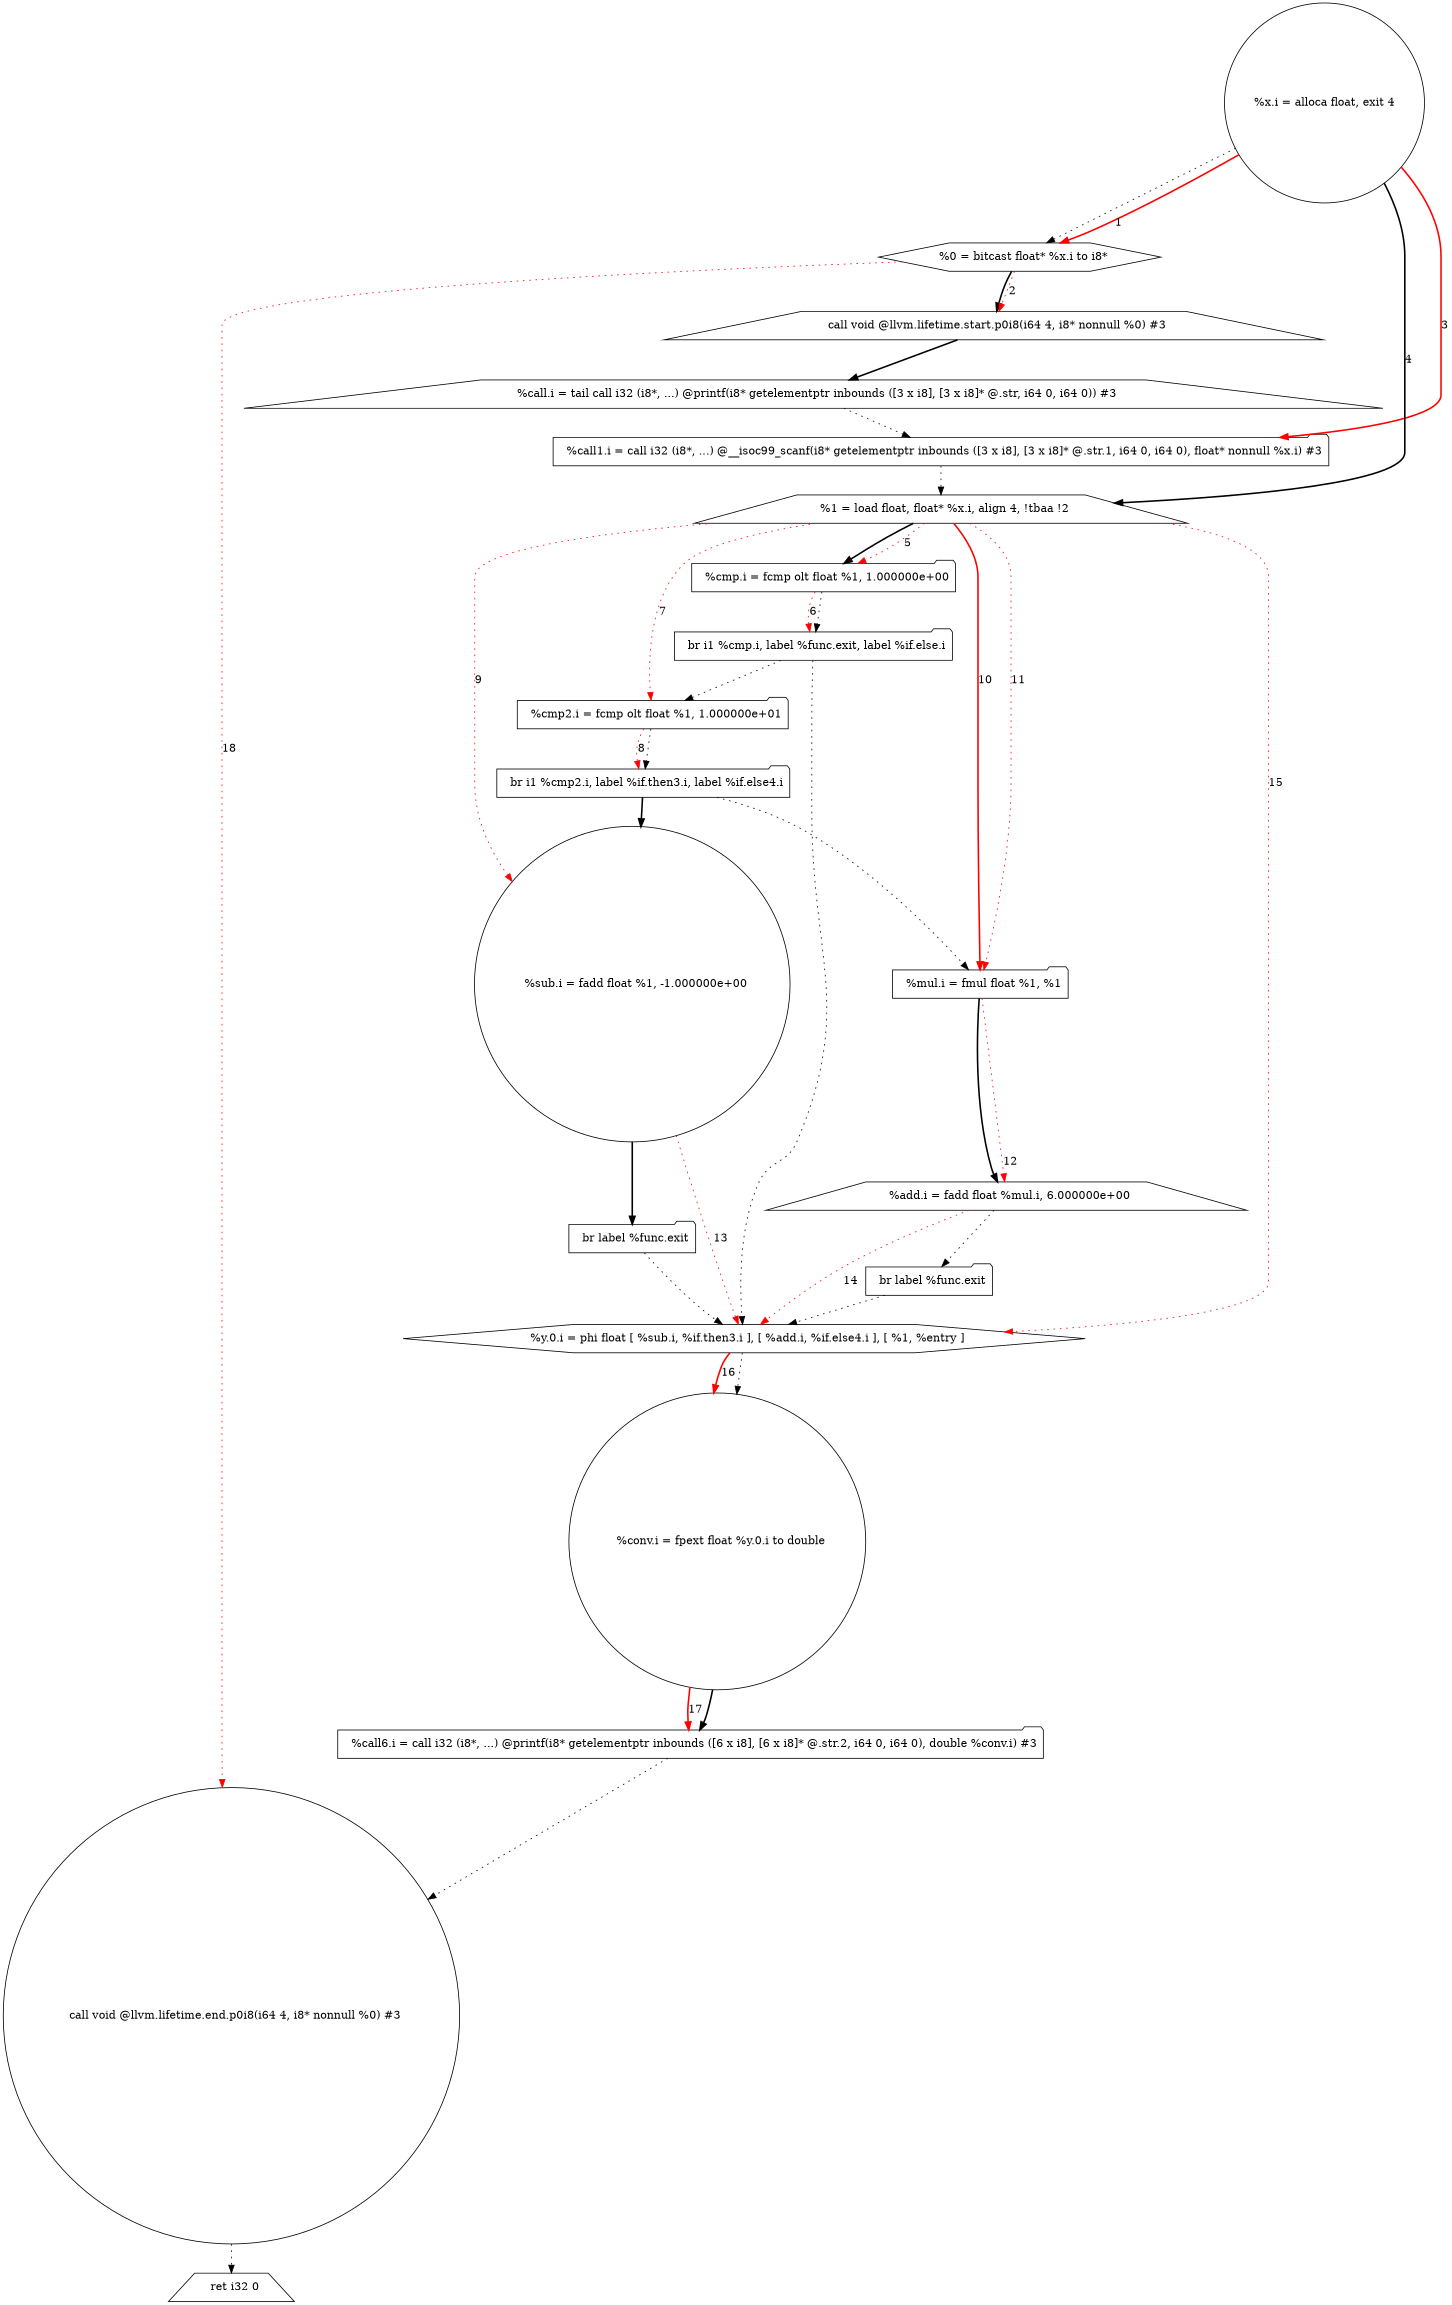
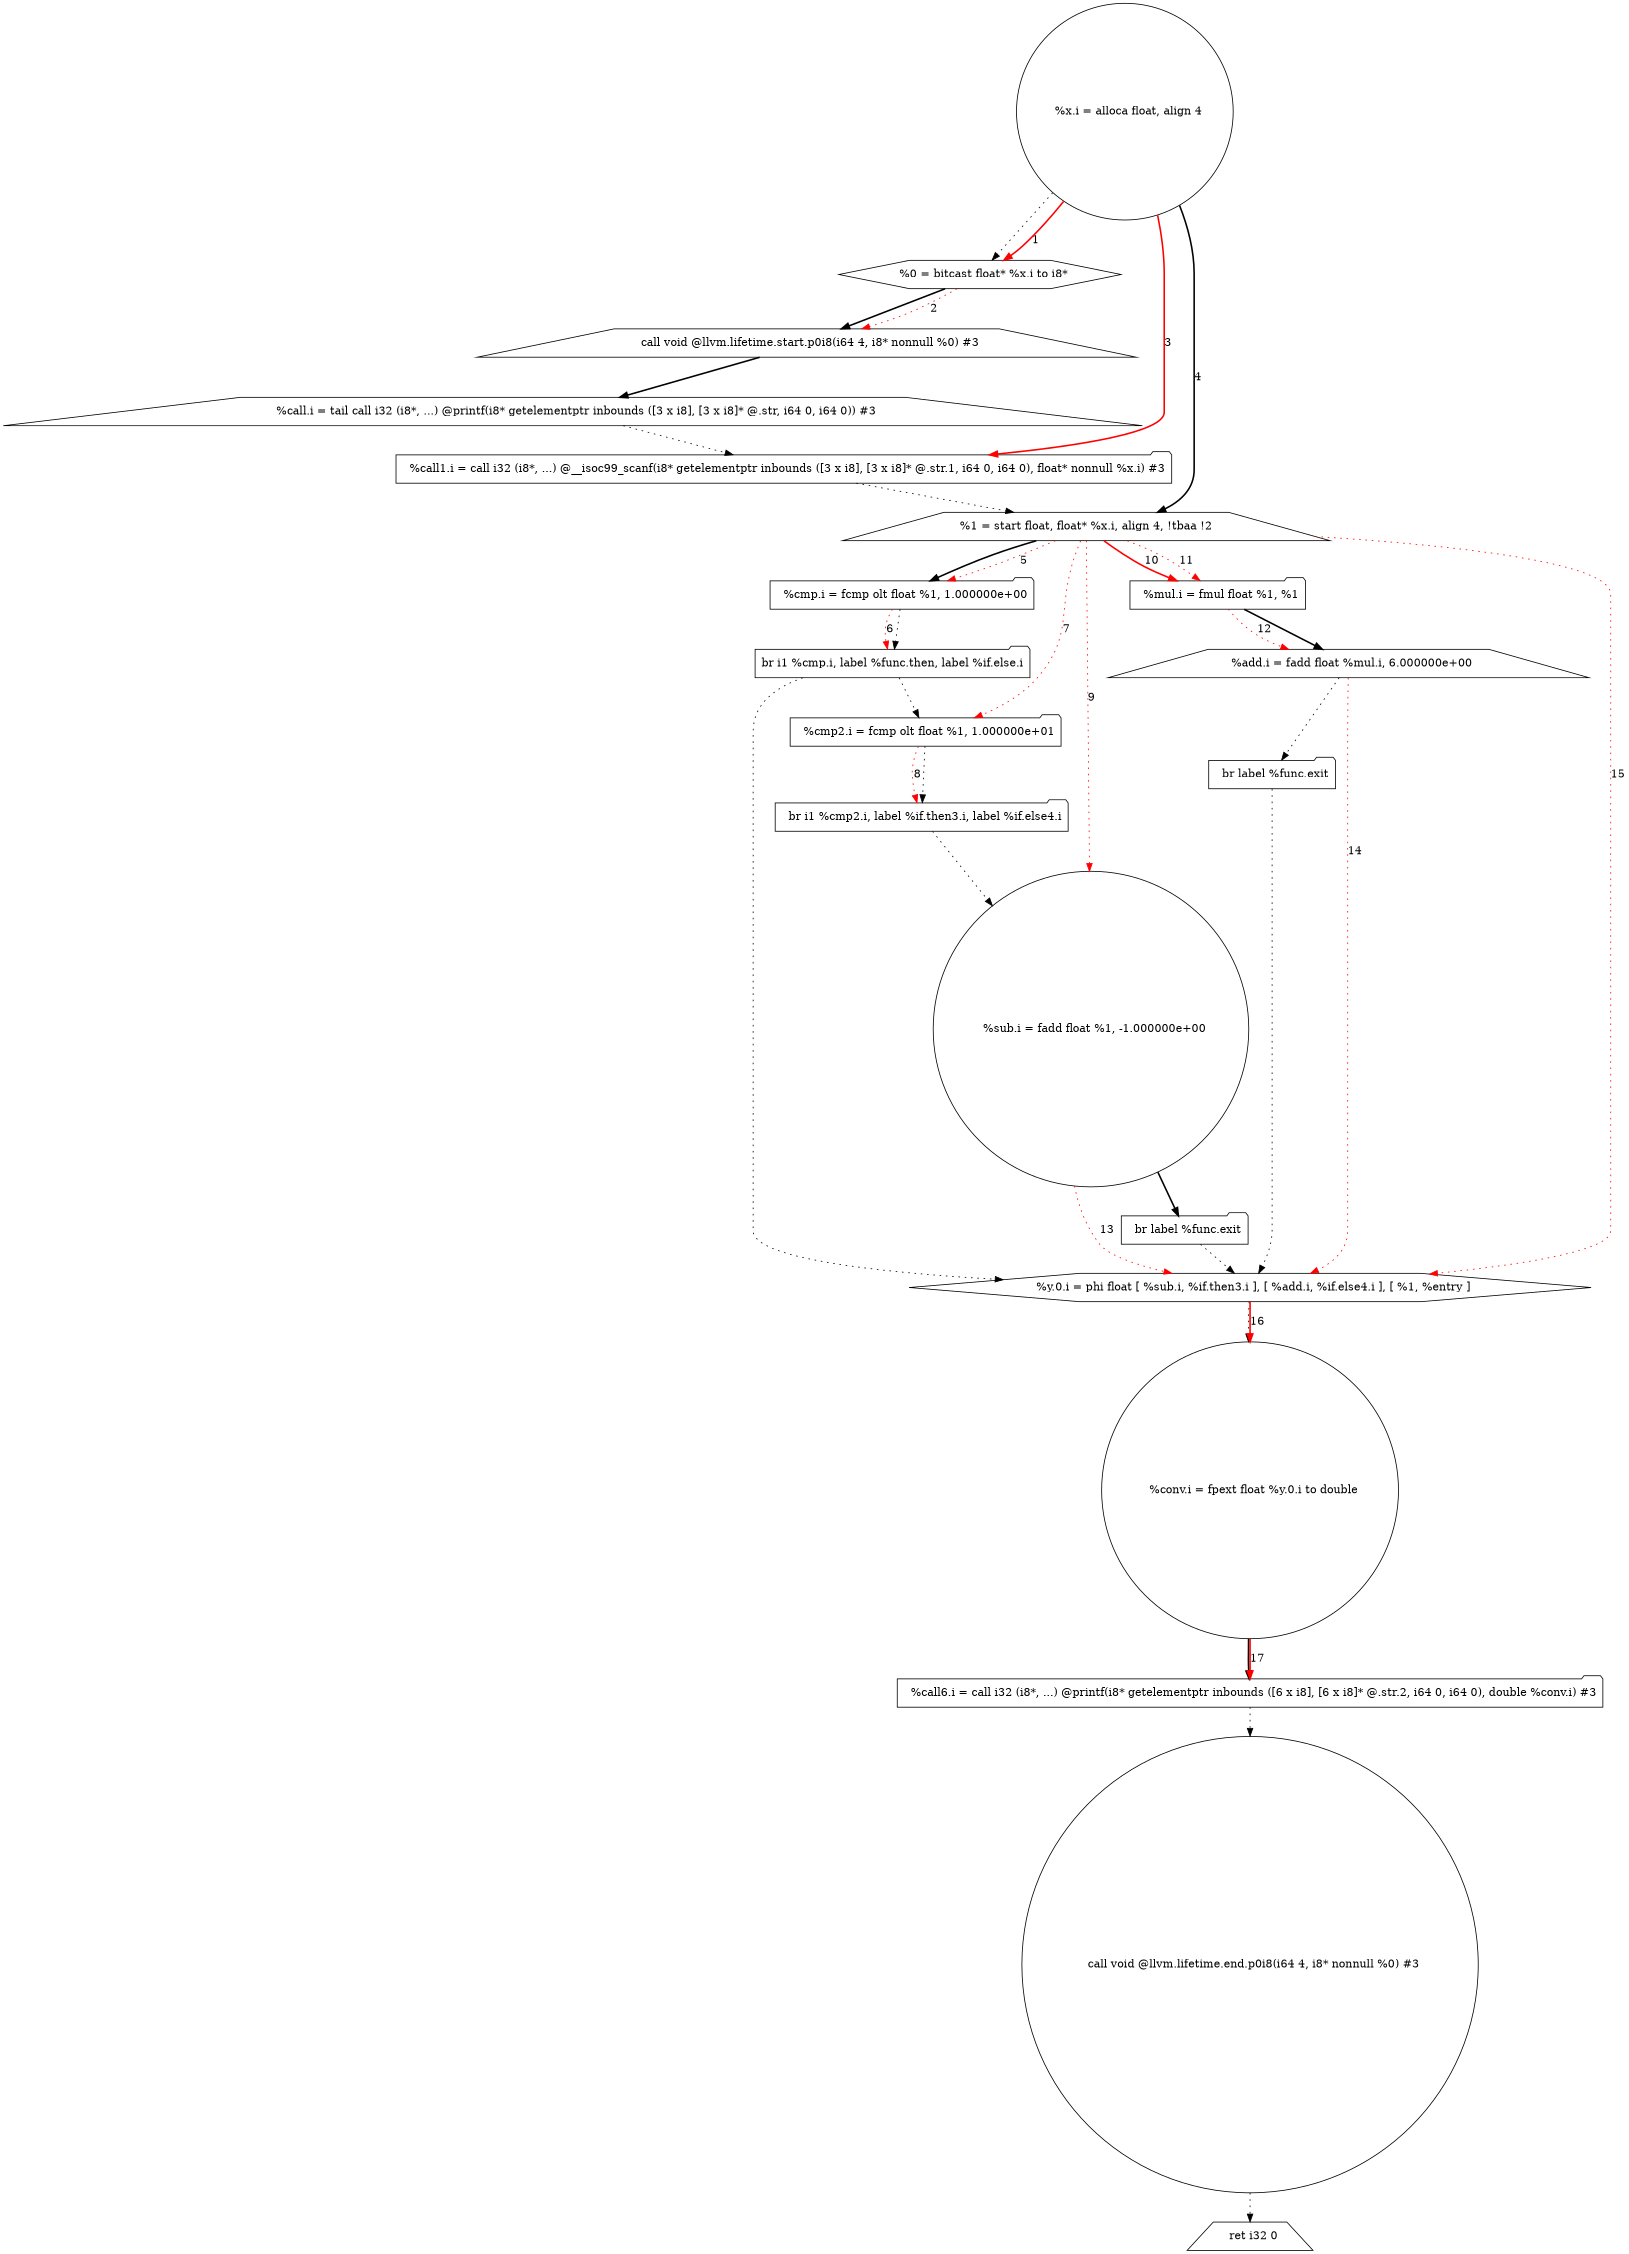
(1324, 103) -> (1125, 112)
(941, 509) -> (1086, 527)
(813, 646) -> (893, 664)
(222, 709) -> none
(642, 808) -> (960, 865)
(852, 862) -> none
